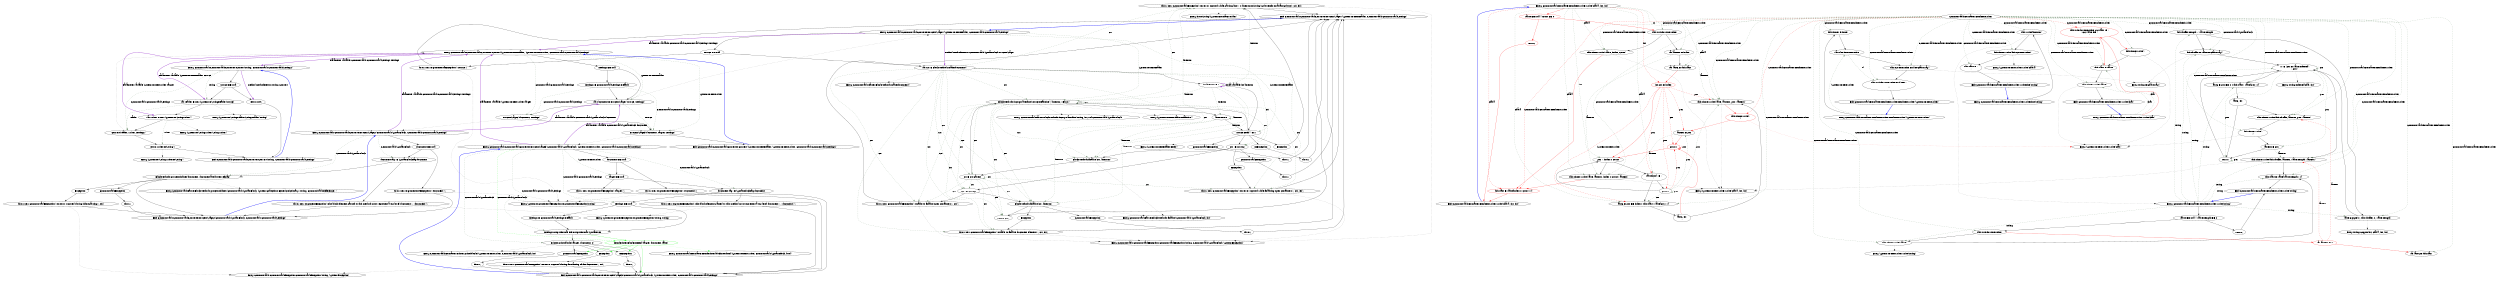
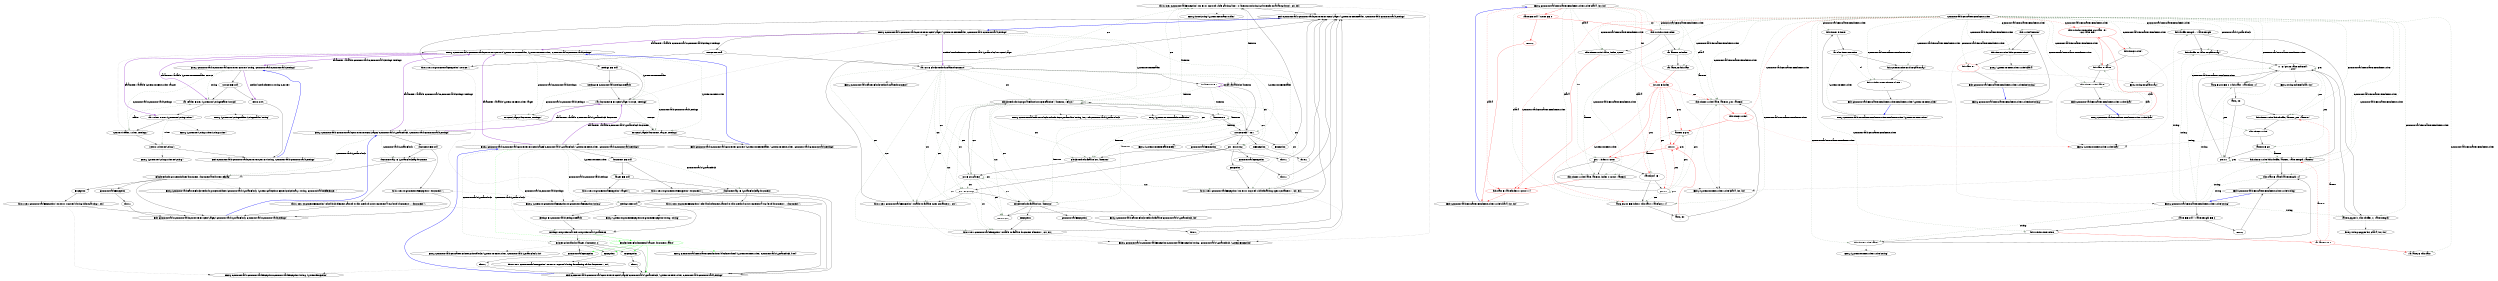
(1971, 68) -> (1968, 68)
(151, 109) -> (152, 109)
